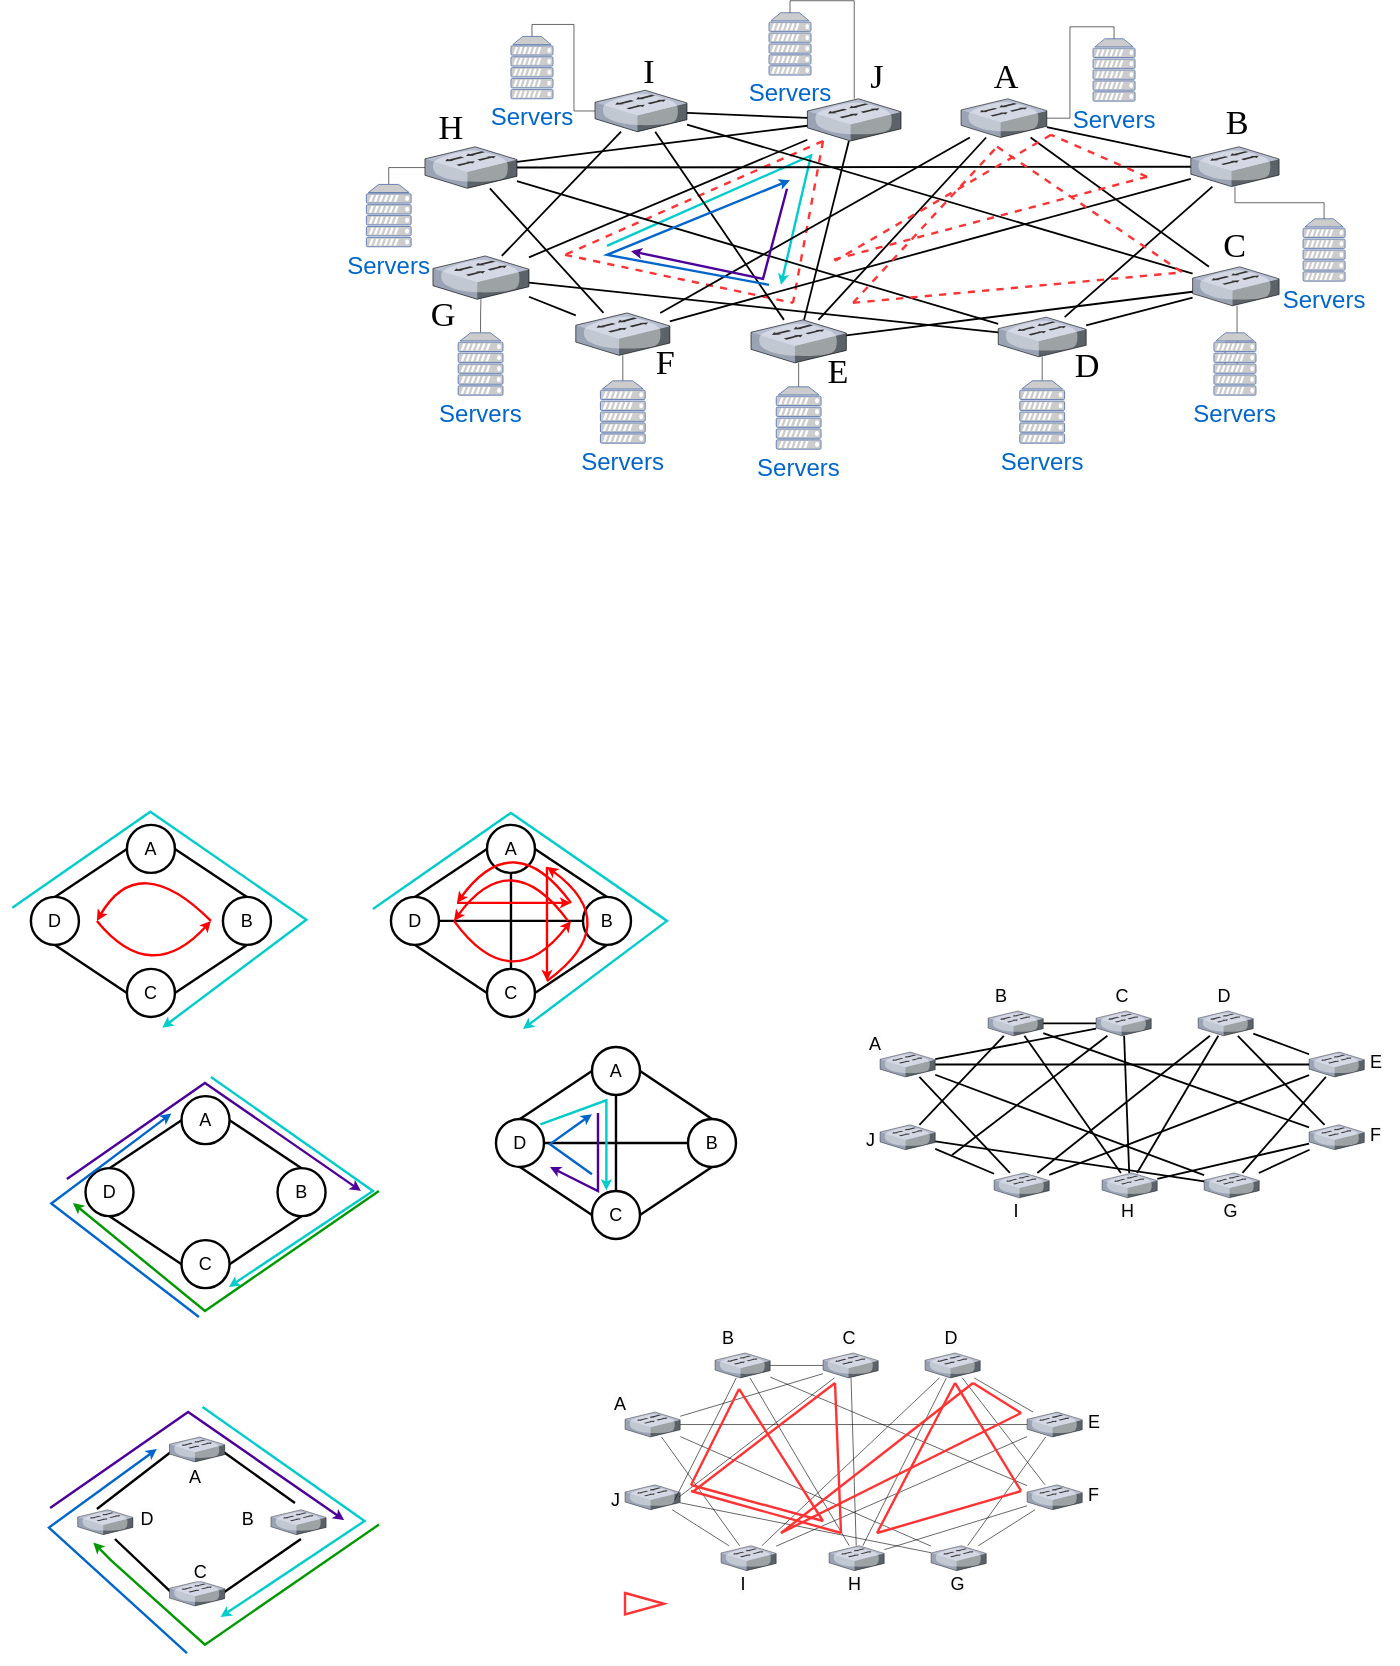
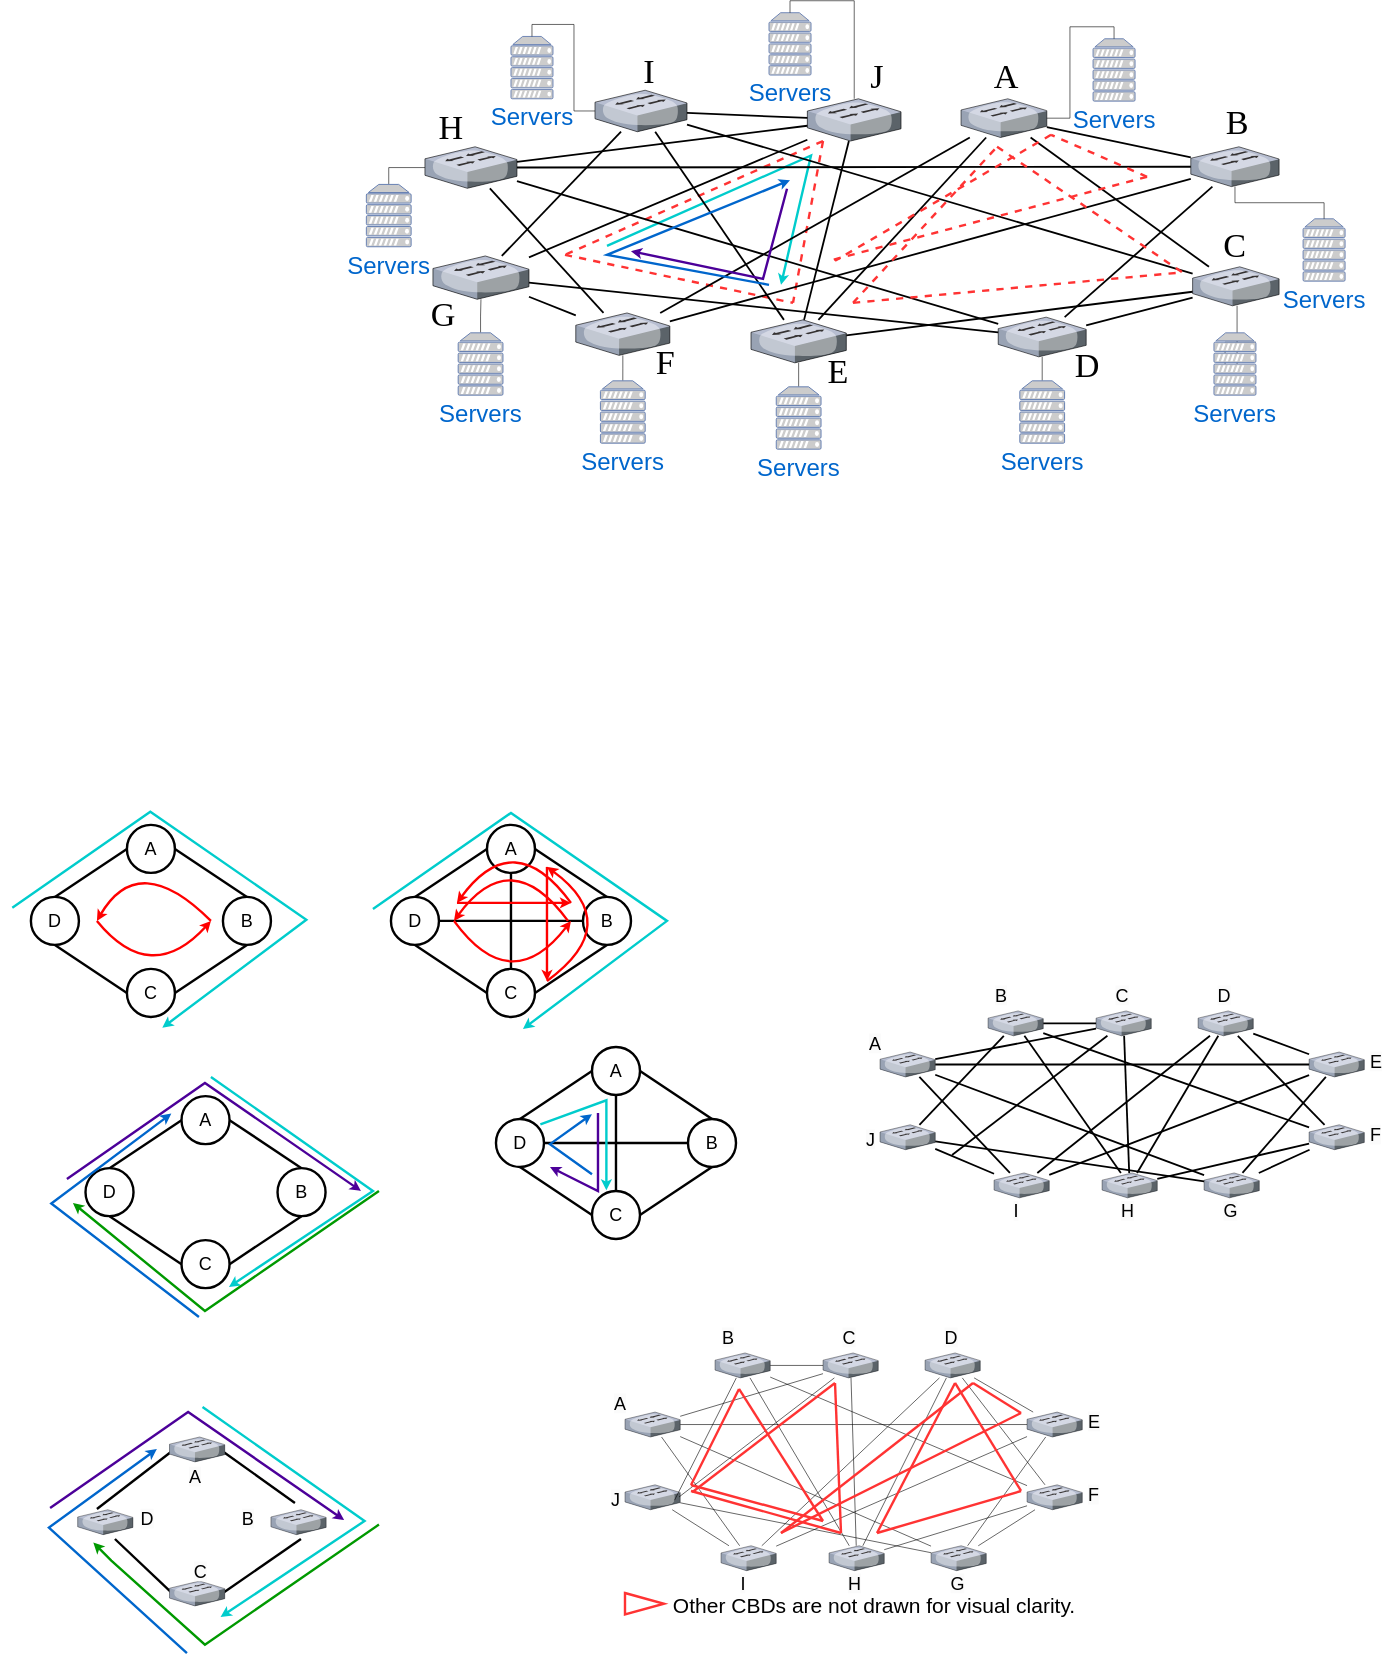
none -> (874, 1605)
